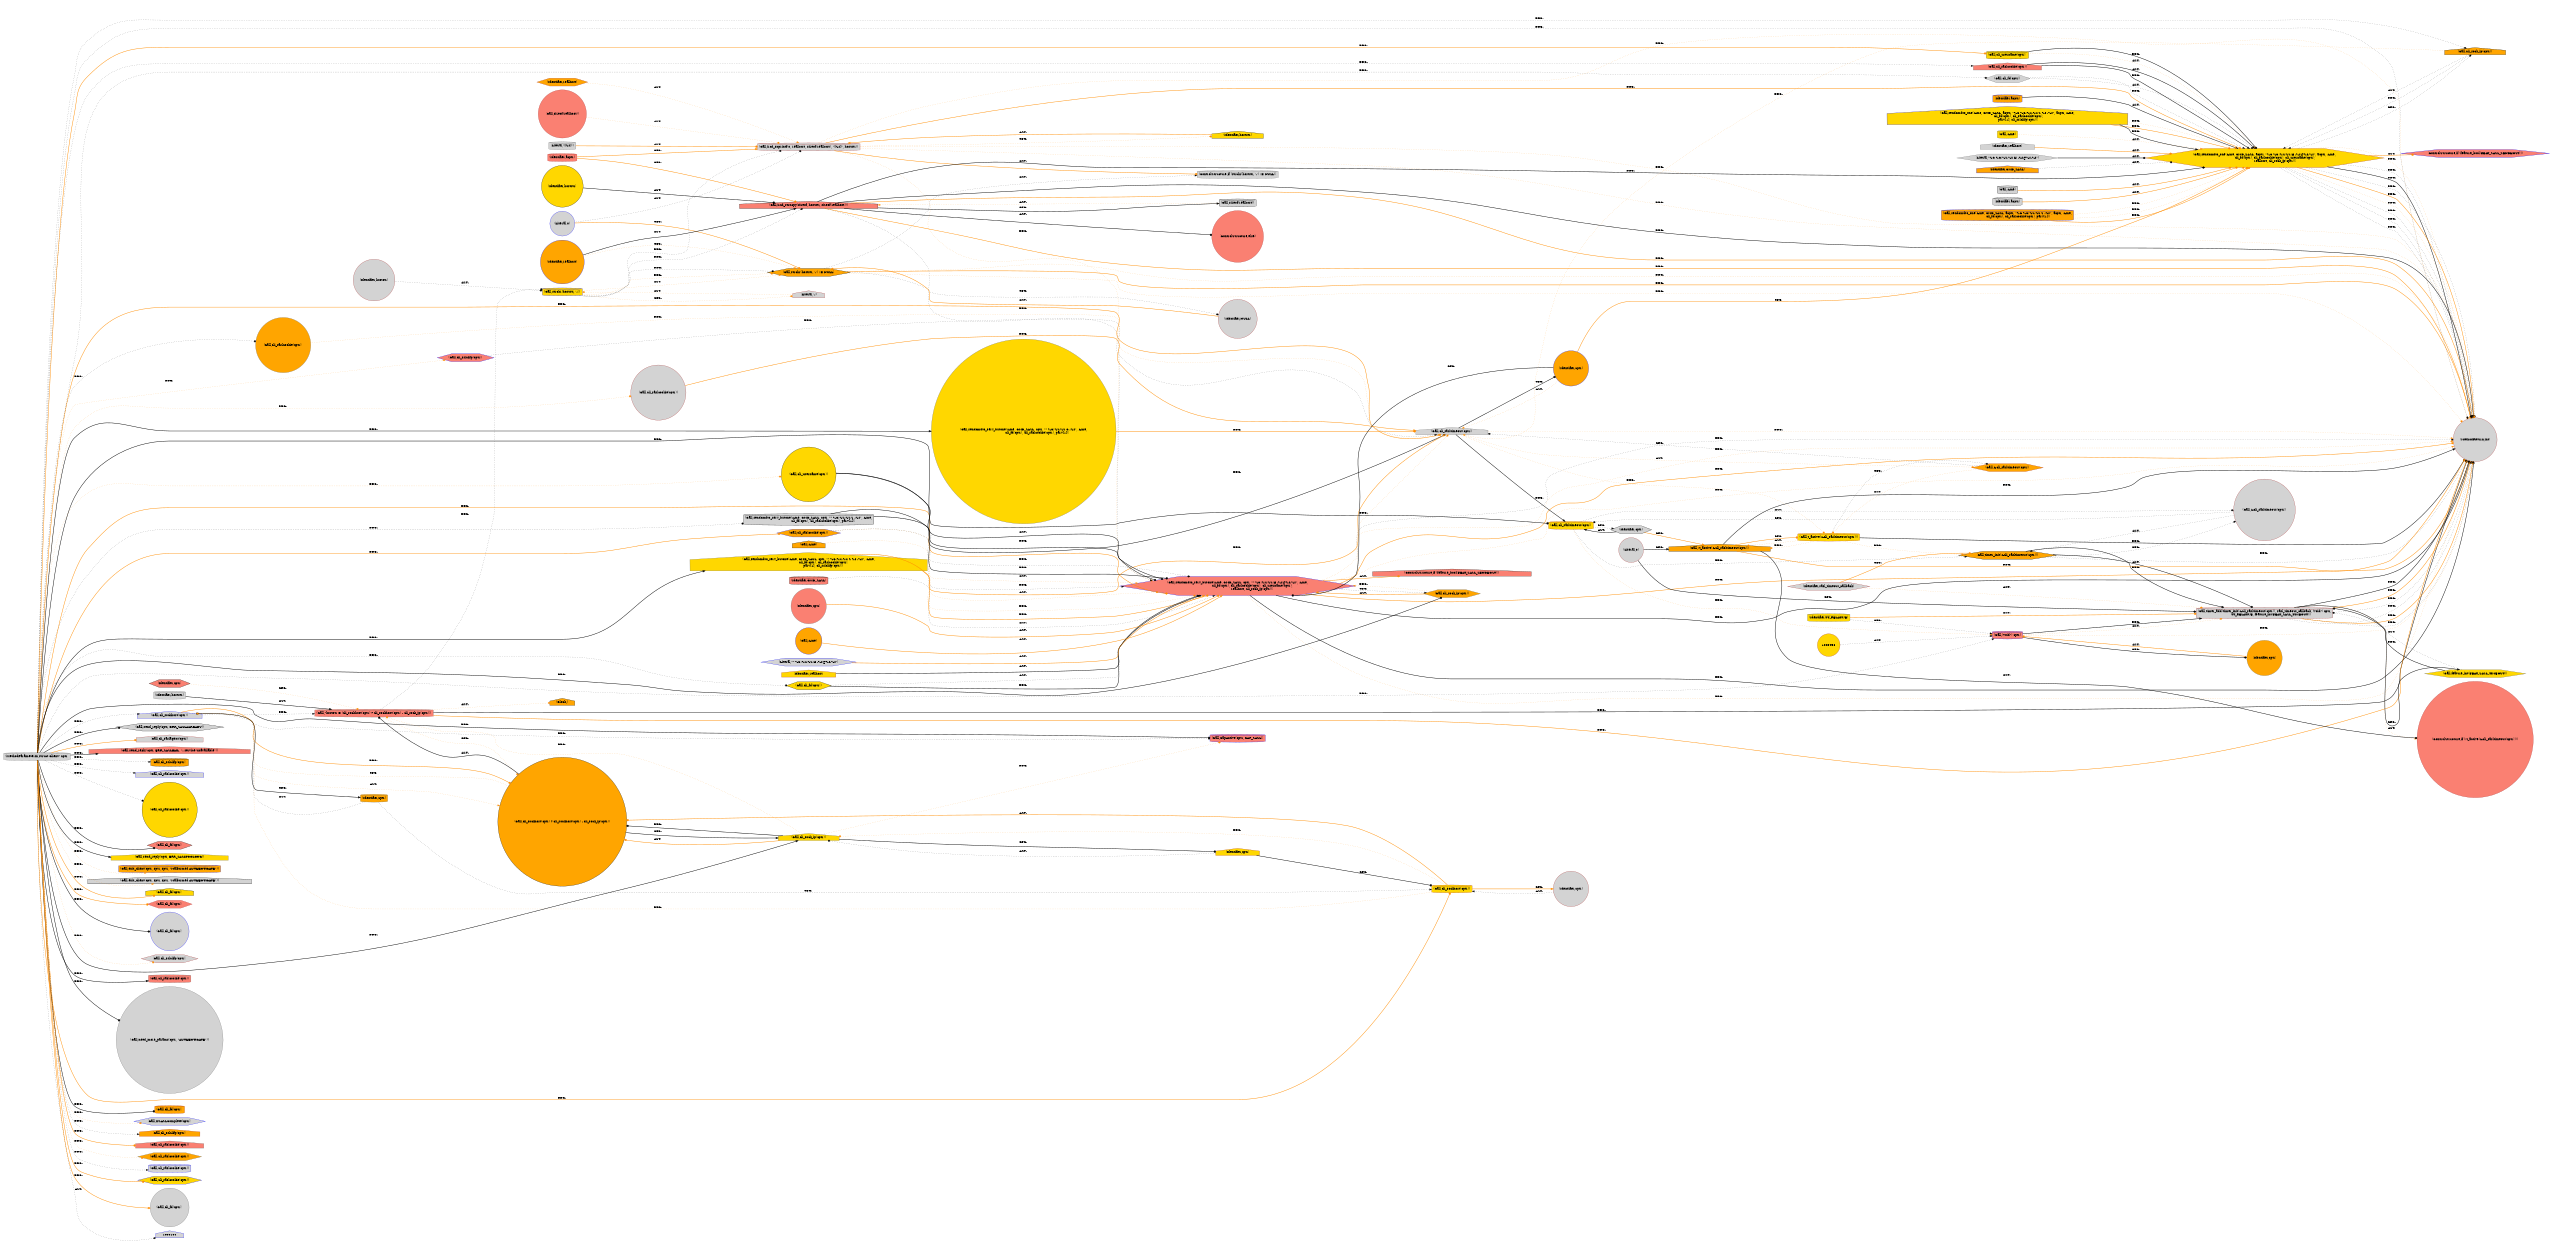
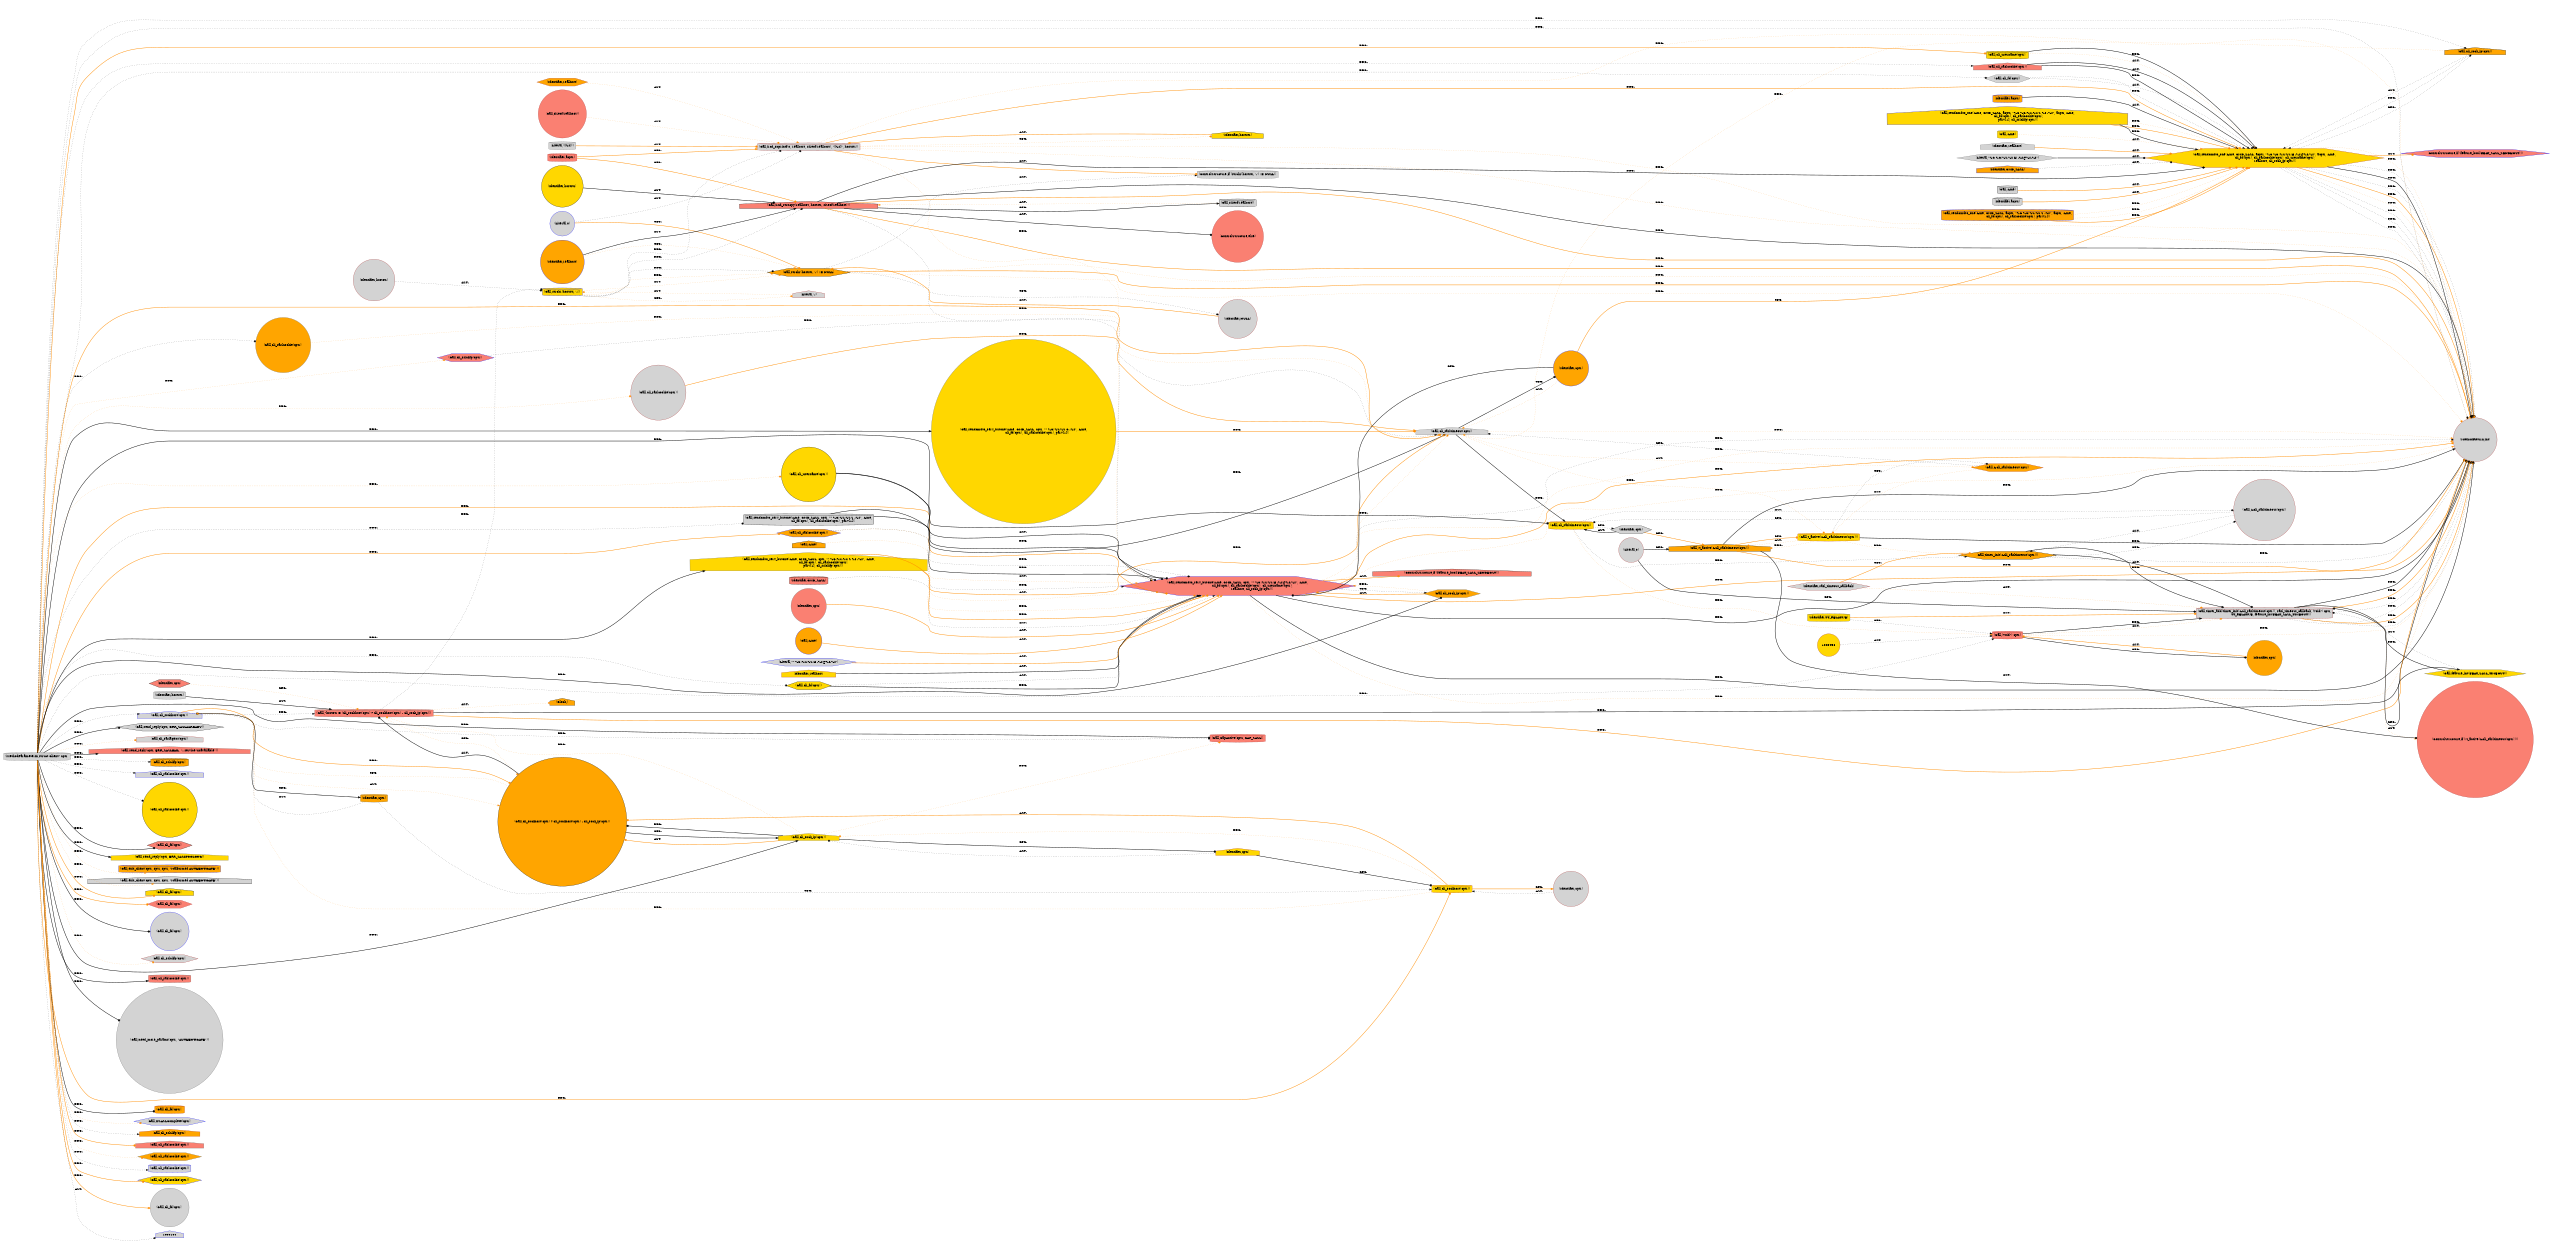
(809, 205) -> (809, 205)
(2007, 635) -> (2007, 635)
(1238, 738) -> (1238, 738)
(93, 744) -> (93, 744)
